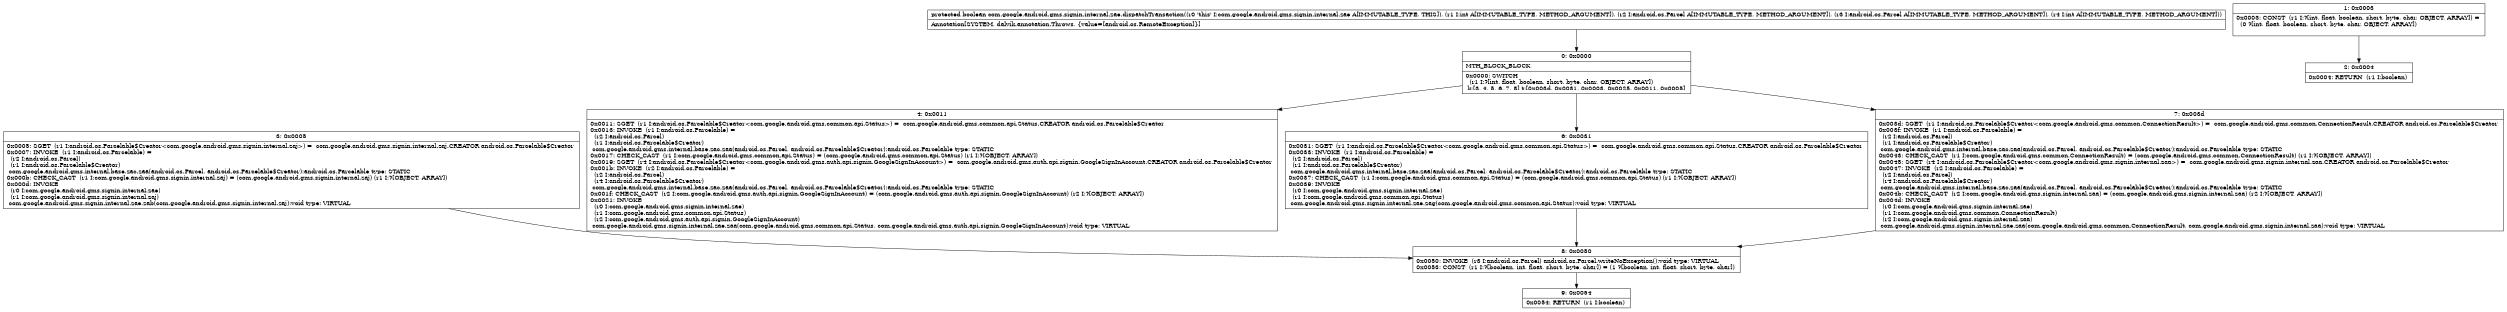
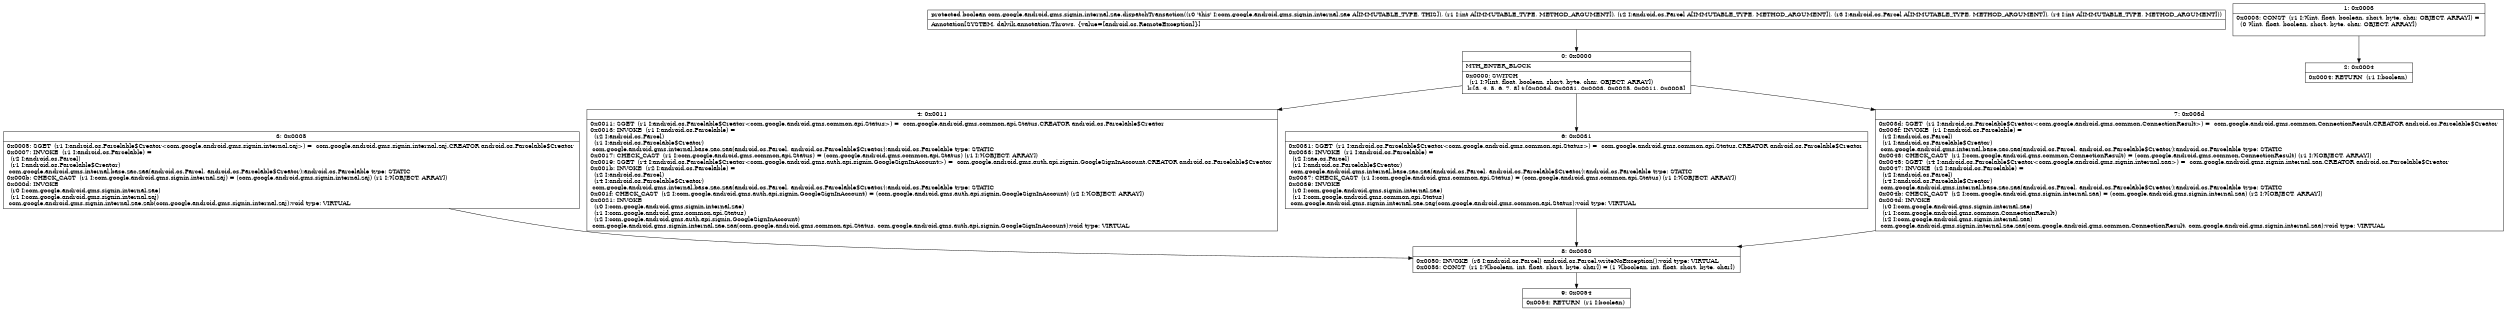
(1498, 66) -> (1498, 66)
(1326, 159) -> (1319, 159)
